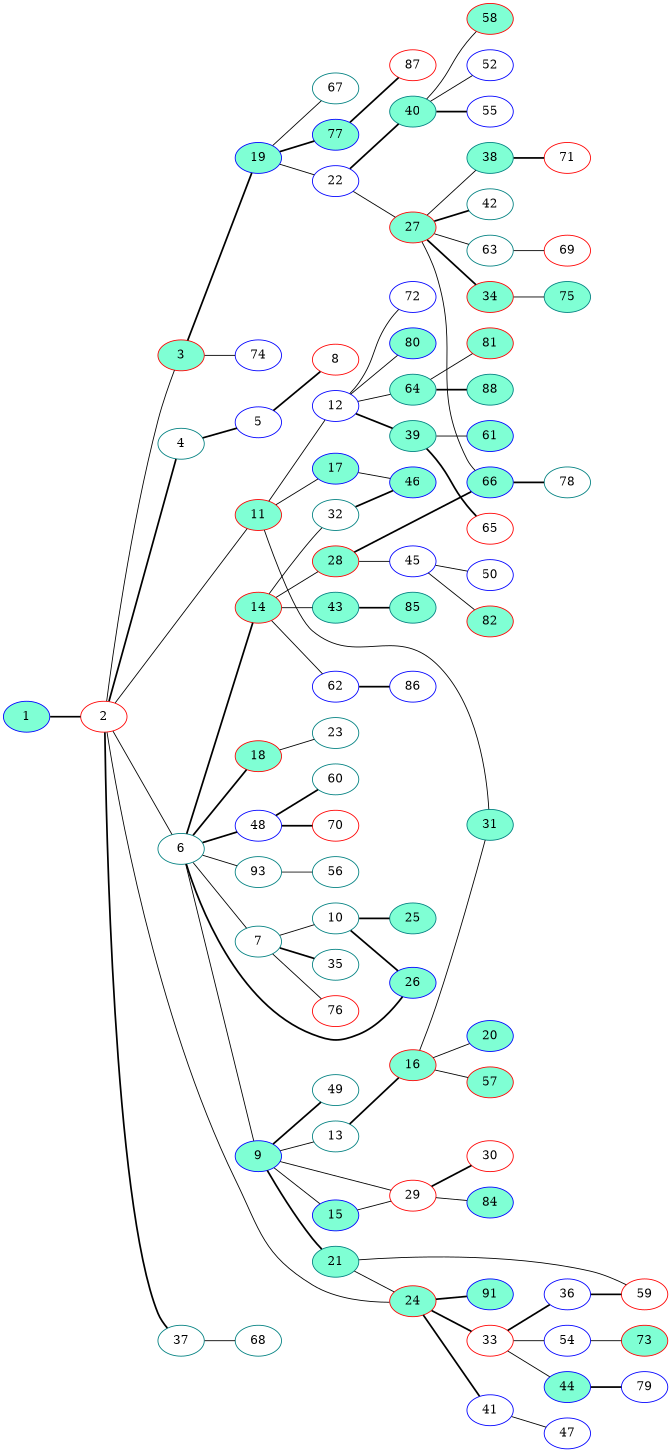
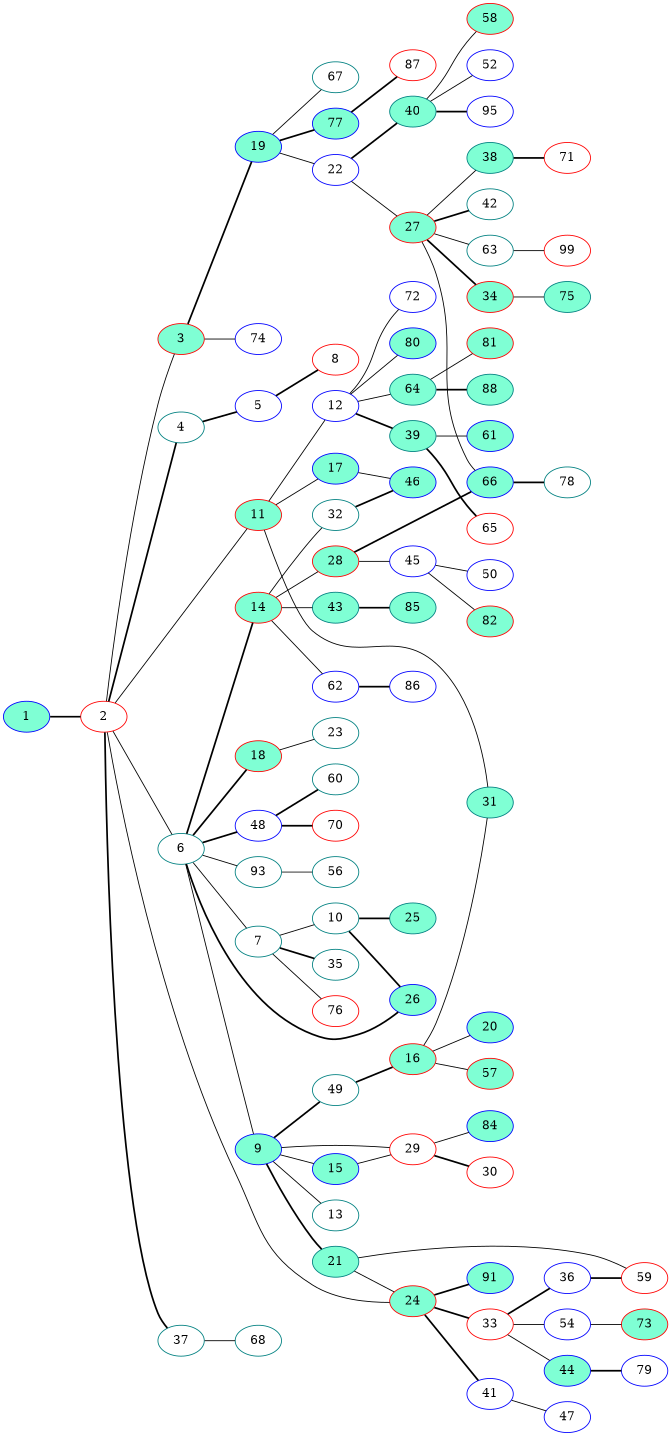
(490, 112) -> (490, 112)
(567, 251) -> (567, 251)
(374, 1101) -> (374, 1075)
